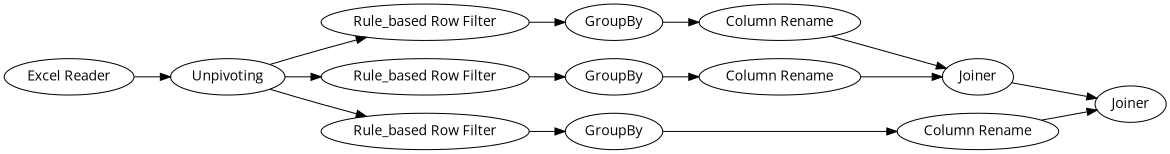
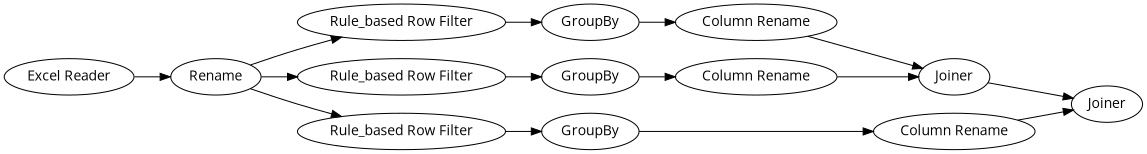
(228, 77) -> (216, 77)
